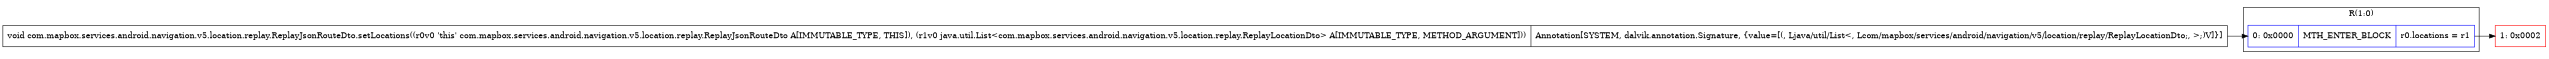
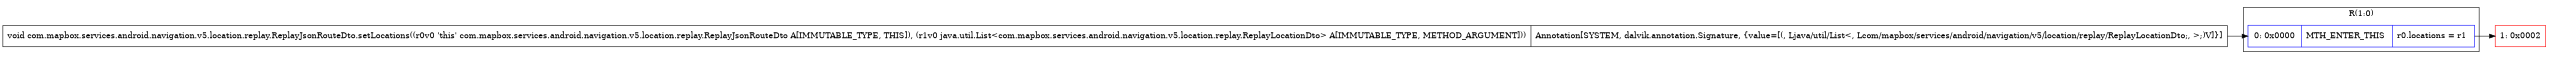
(2347, 36) -> (2345, 36)
